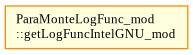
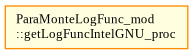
(97, 27) -> (97, 27)
